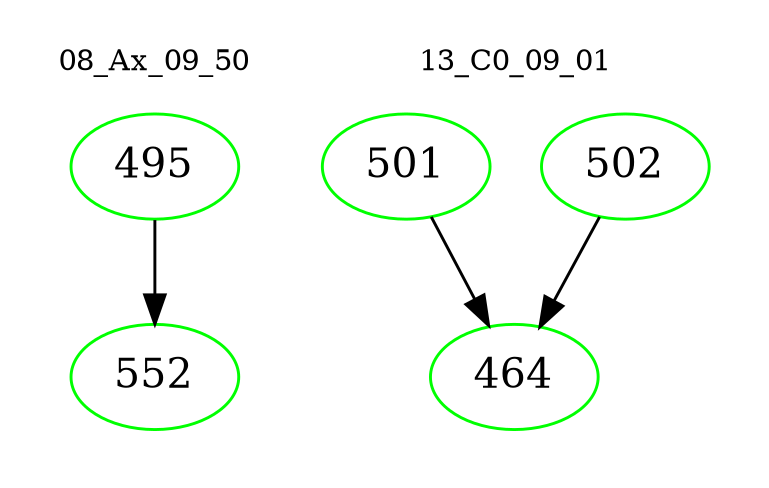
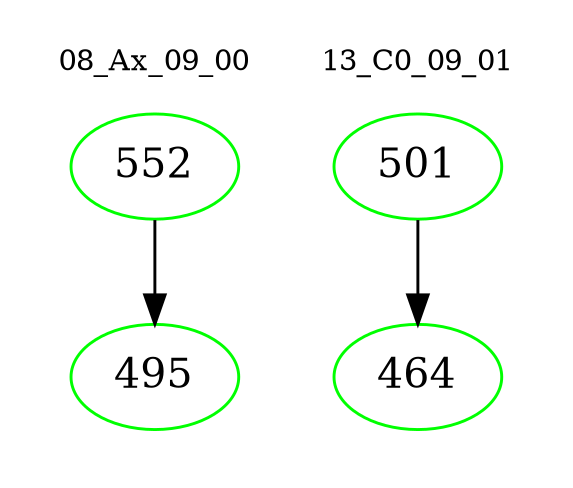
(155, 63) -> (155, 63)
(625, 167) -> none
(155, 257) -> (155, 257)
